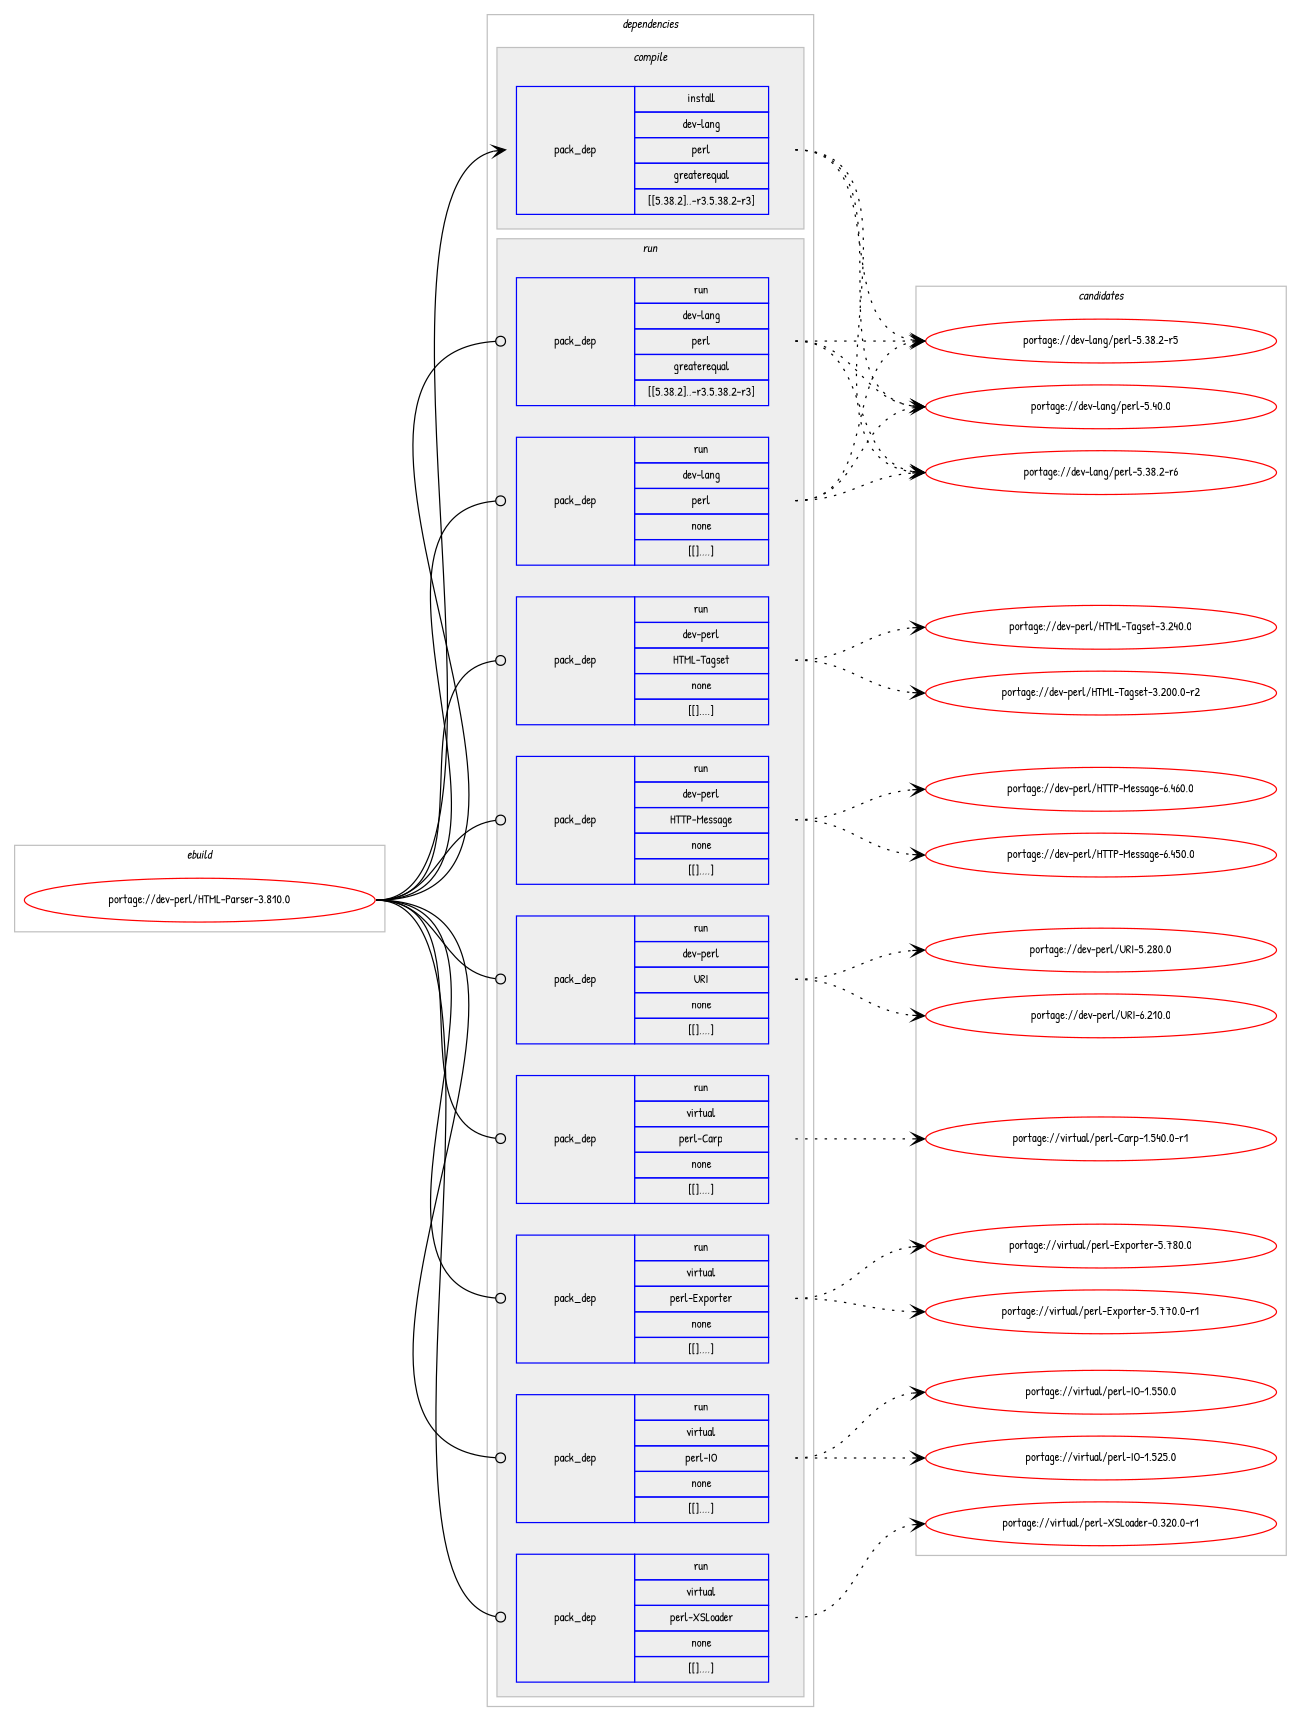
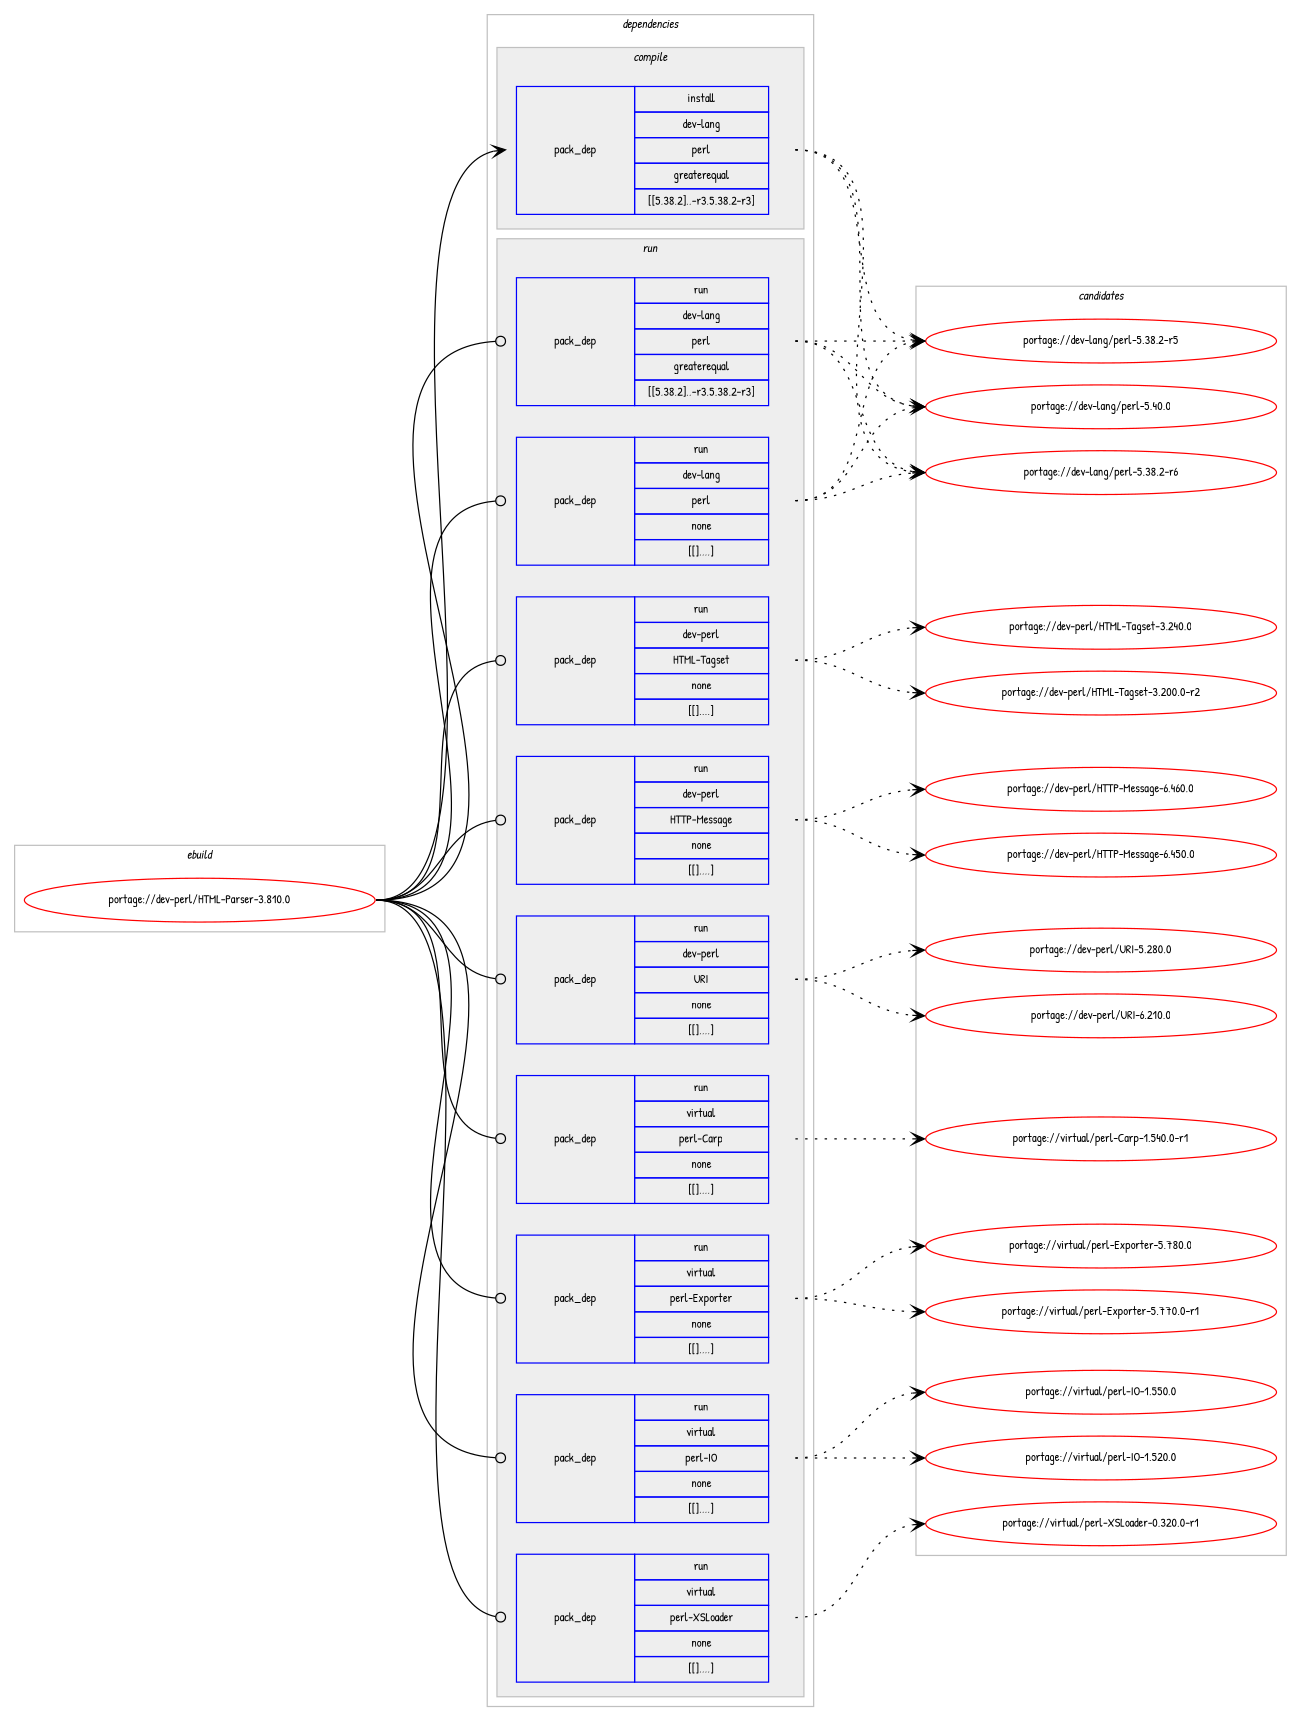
(1101, 1458) -> (1101, 1458)
